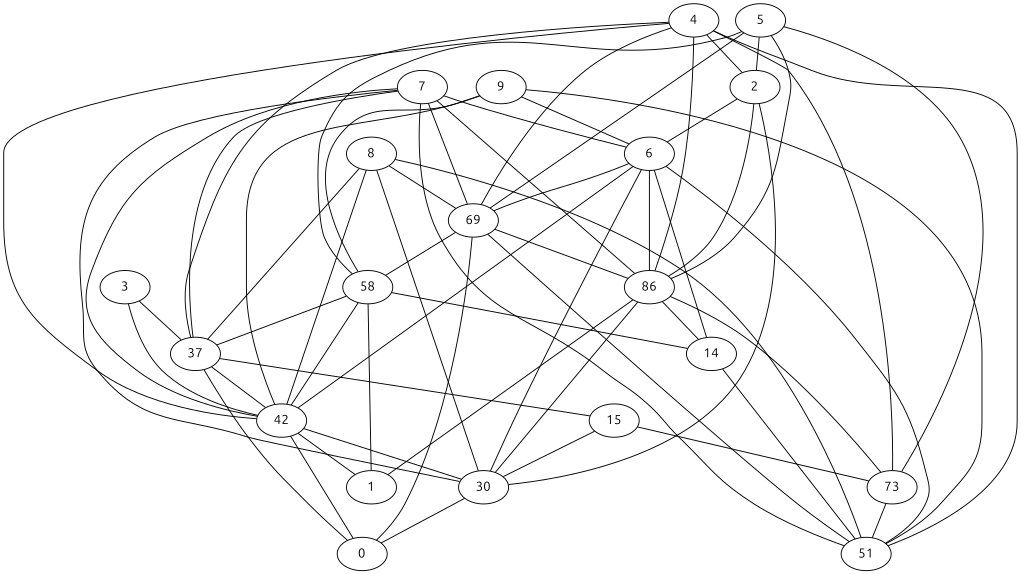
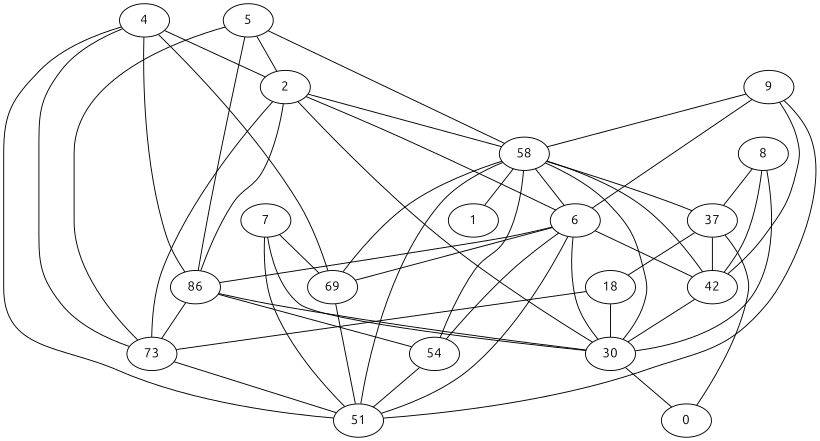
(342, 68) -> none
(120, 98) -> none
none -> (405, 120)
(617, 120) -> none
(526, 121) -> (550, 187)
(222, 152) -> none
(416, 183) -> none
(536, 187) -> none
none -> (192, 210)
(119, 212) -> none
none -> (632, 234)
(561, 254) -> none
(701, 285) -> (397, 277)
(125, 287) -> none
(711, 354) -> (434, 354)
(510, 387) -> none
(442, 404) -> none
(614, 421) -> (610, 287)
(315, 446) -> none
(322, 487) -> none
